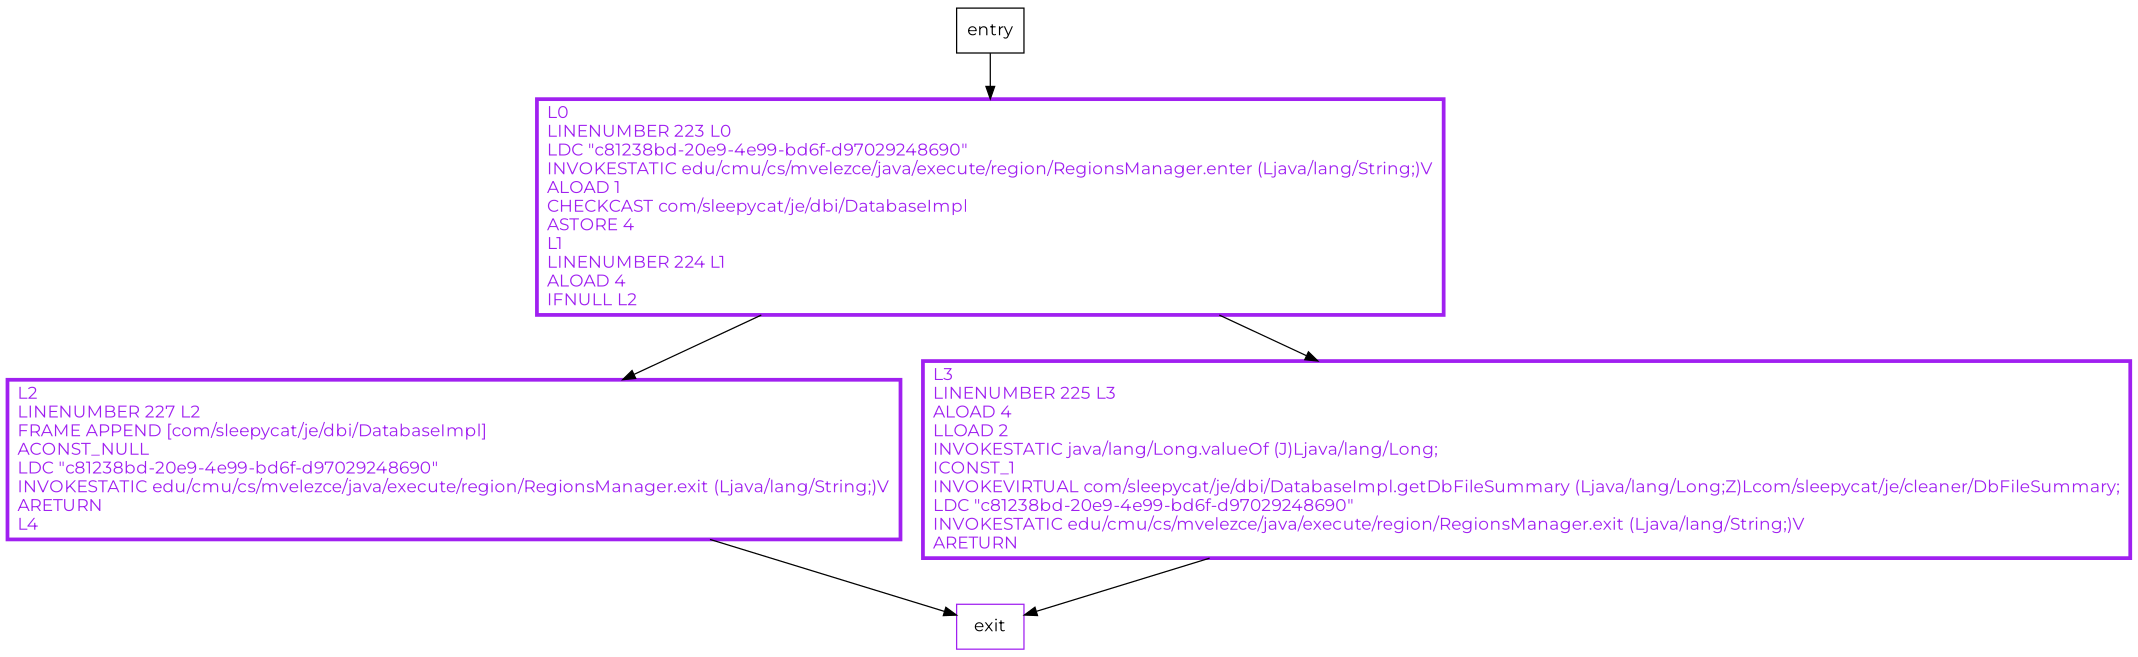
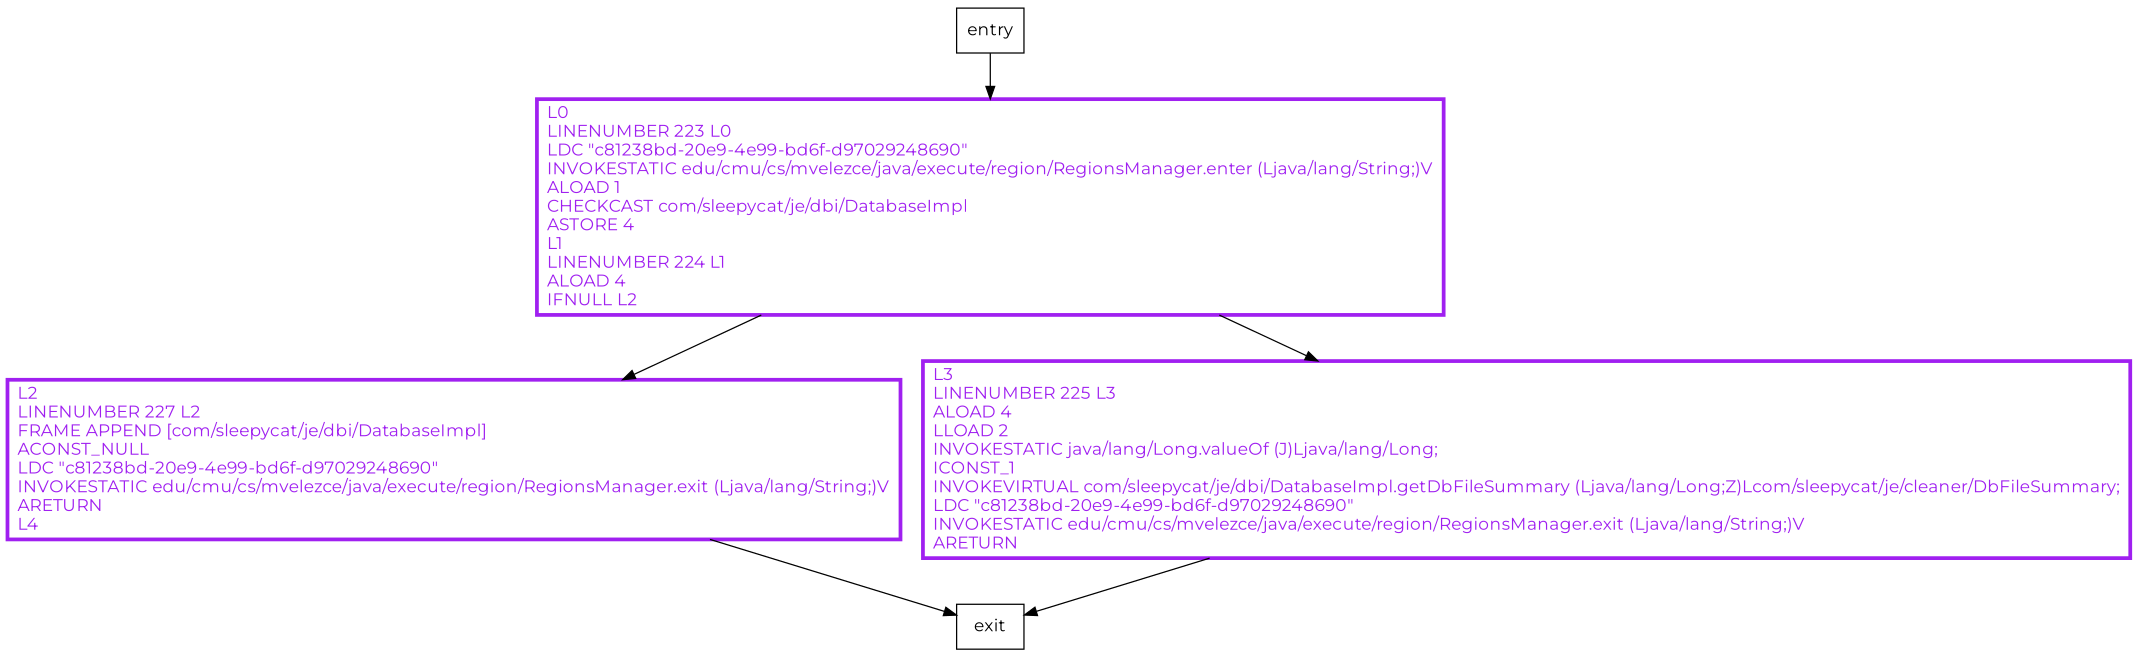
(990, 627) -> (990, 627)
